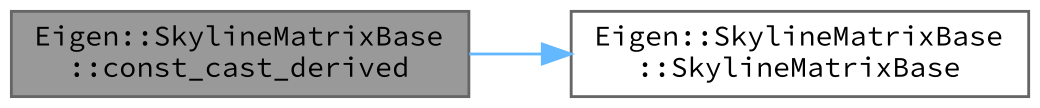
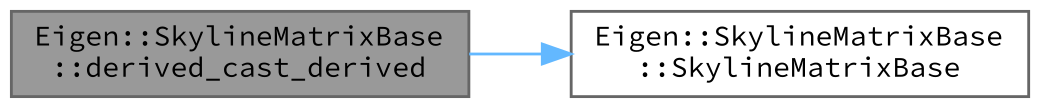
(240, 54) -> (240, 54)
